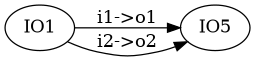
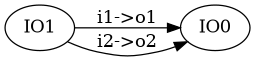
(215, 28) -> (215, 28)
